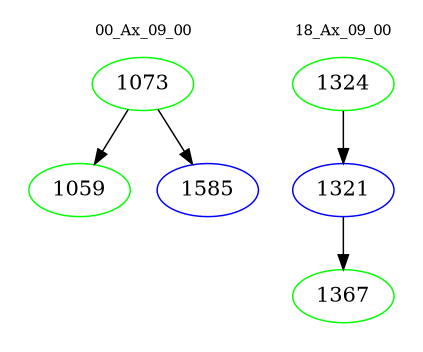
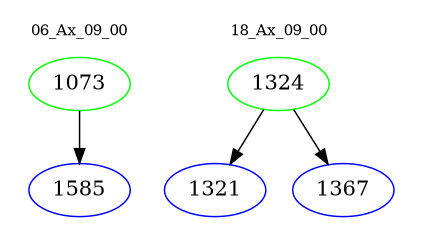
(144, 32) -> (80, 32)
(80, 190) -> none
(343, 236) -> (307, 130)
(343, 296) -> (343, 190)
